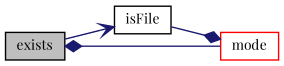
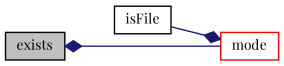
(83, 35) -> none
